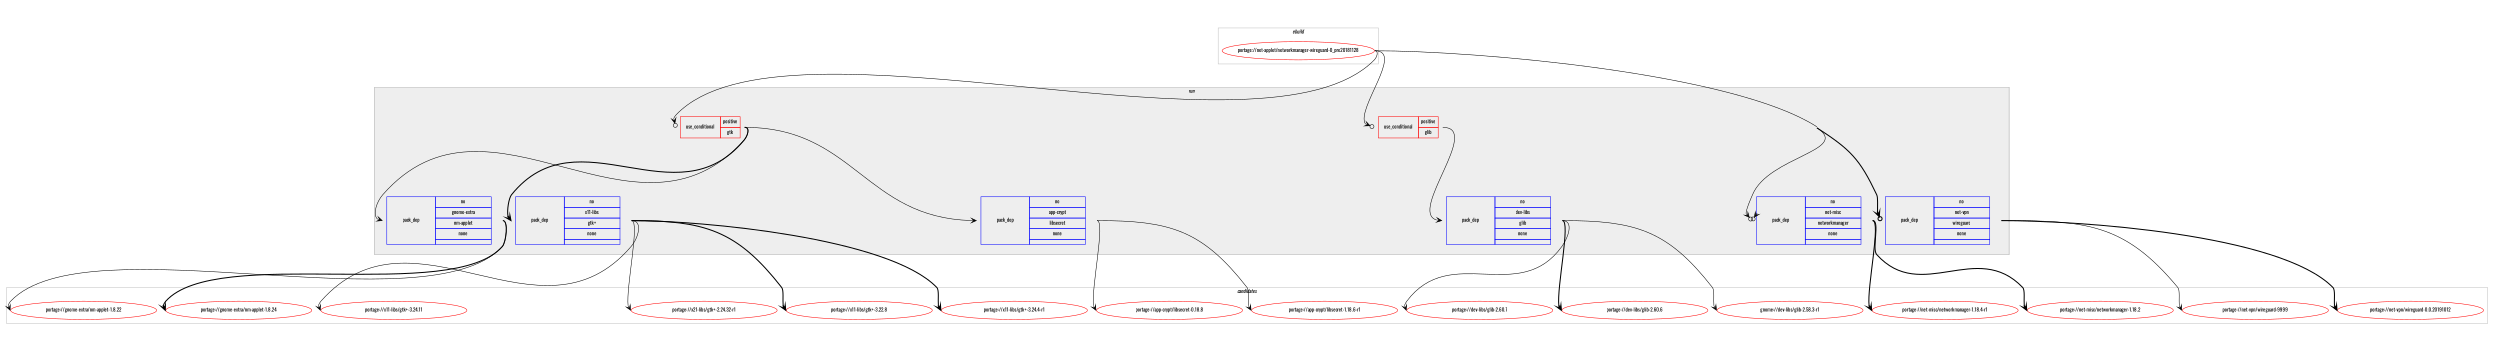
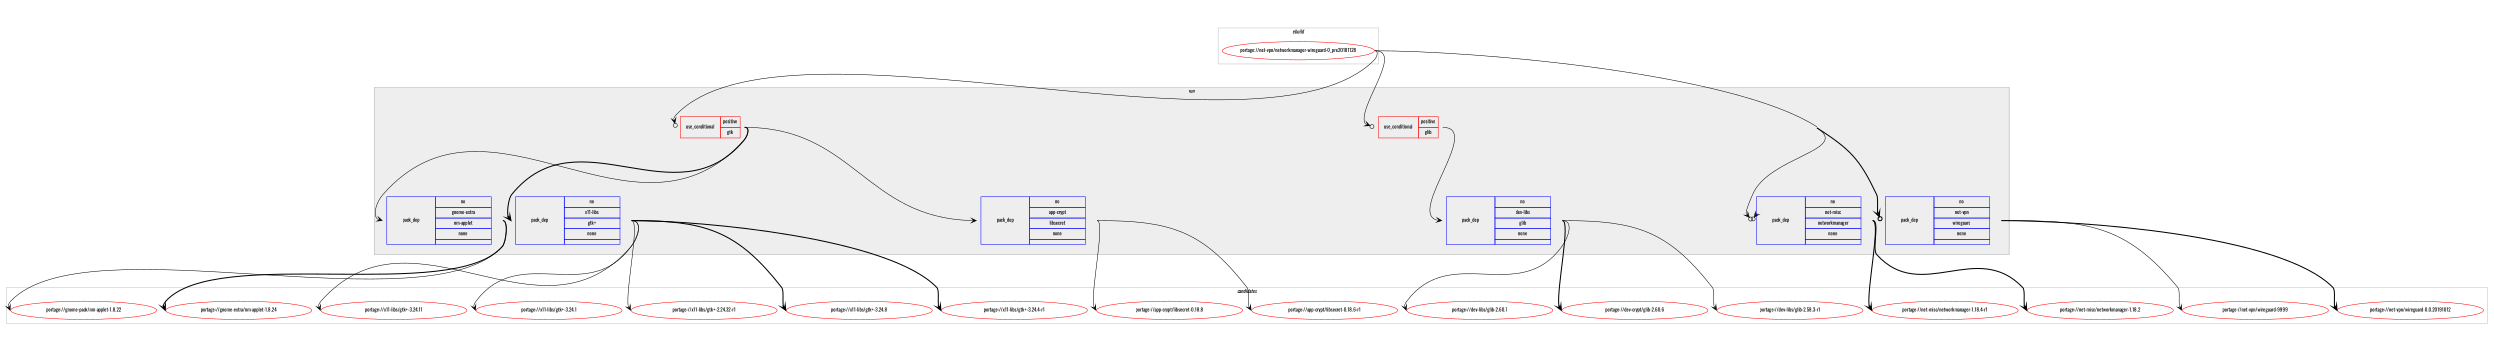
(1298, 51) -> (1298, 51)
(84, 310) -> (84, 310)
none -> (549, 310)
(704, 310) -> (704, 310)
(859, 310) -> (859, 310)
(1325, 310) -> (1325, 310)
(1635, 310) -> (1635, 310)
(1790, 310) -> (1790, 310)
